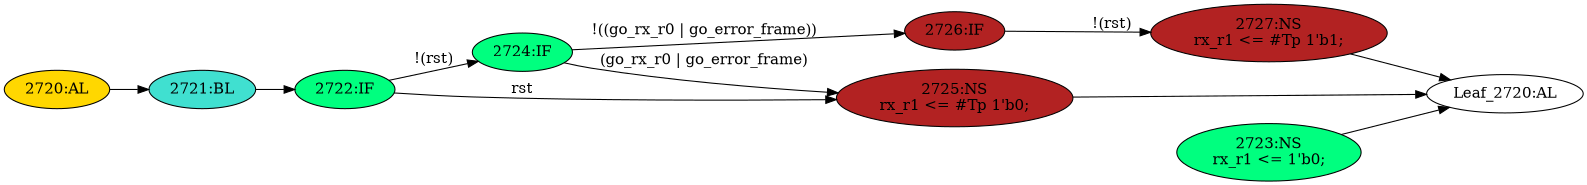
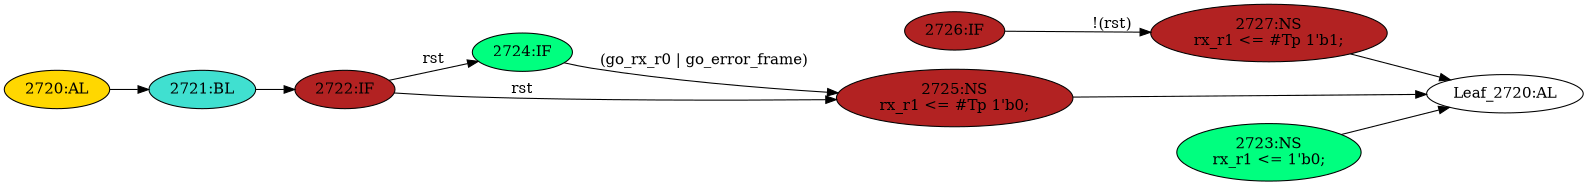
(733, 42) -> none
(434, 59) -> (434, 59)
(345, 89) -> (345, 89)
